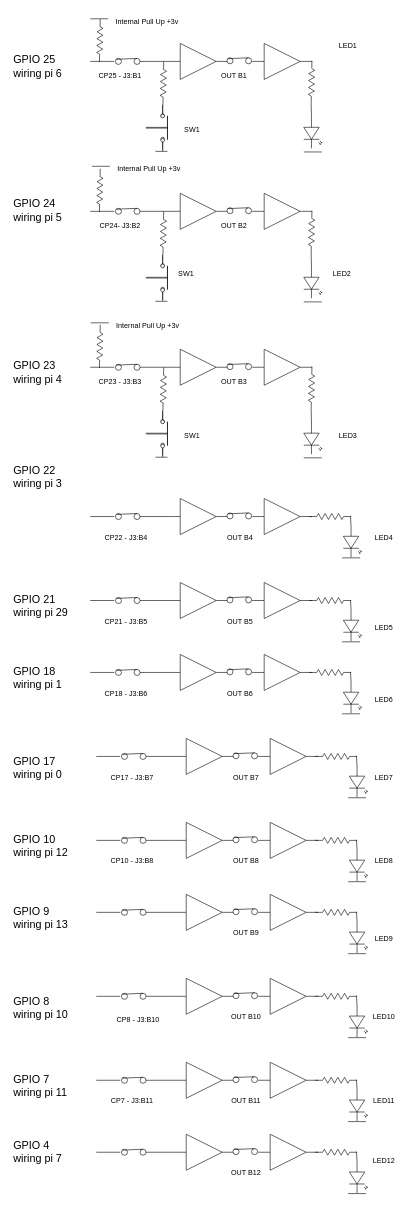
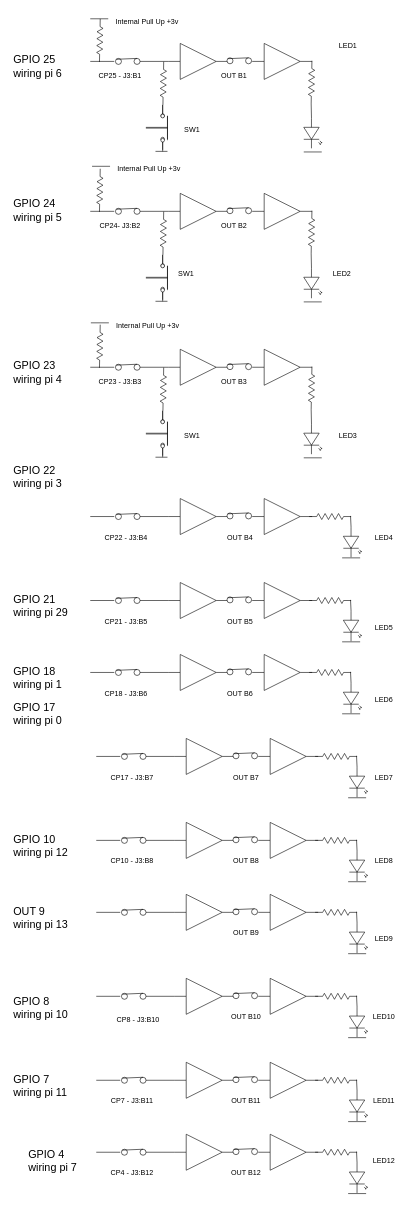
(42, 768) -> (42, 714)
(43, 918) -> (43, 918)
(42, 1152) -> (57, 1161)
none -> (132, 1173)
